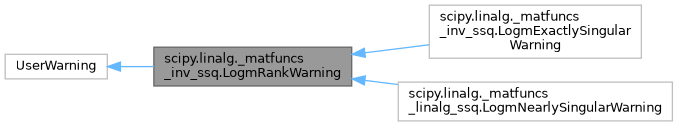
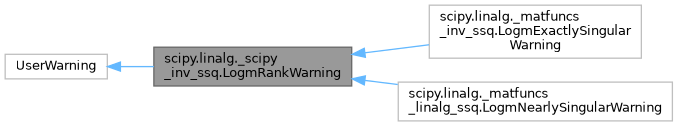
(253, 67) -> (253, 67)
